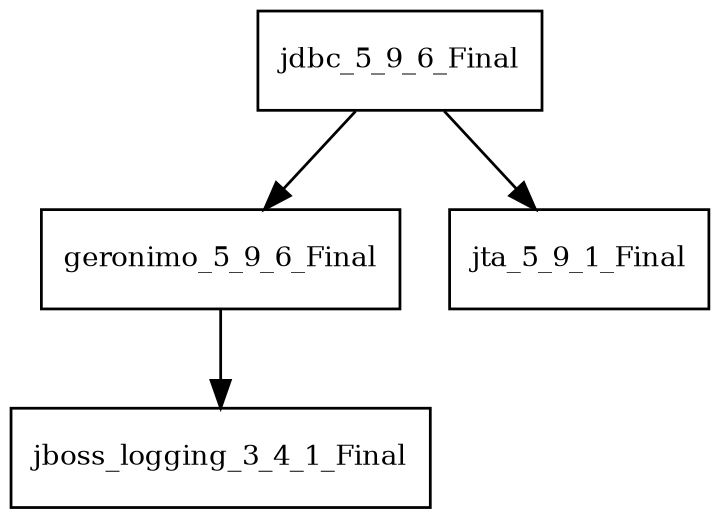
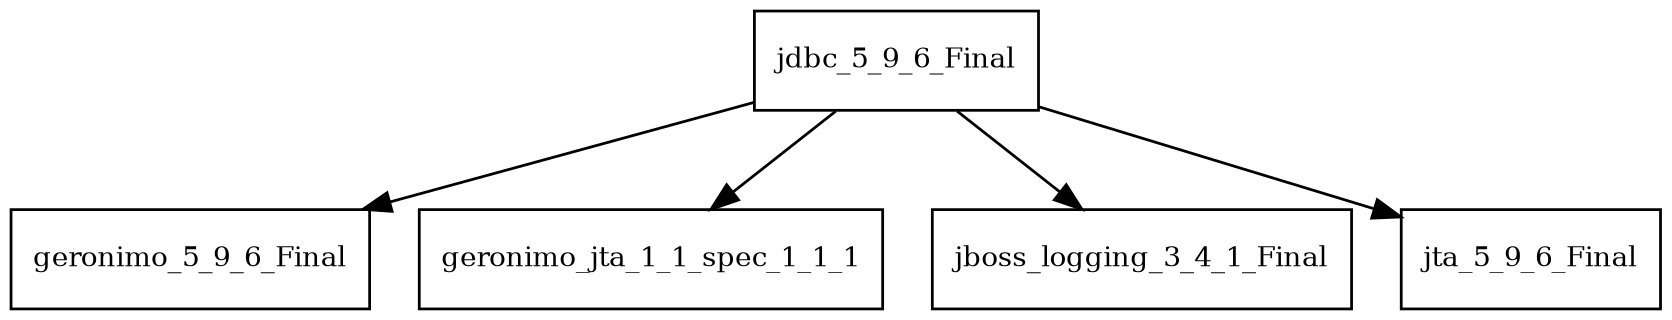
(579, 259) -> (1531, 259)
none -> (651, 259)
(221, 345) -> (1008, 151)
